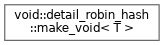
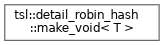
(82, 23) -> (82, 23)
